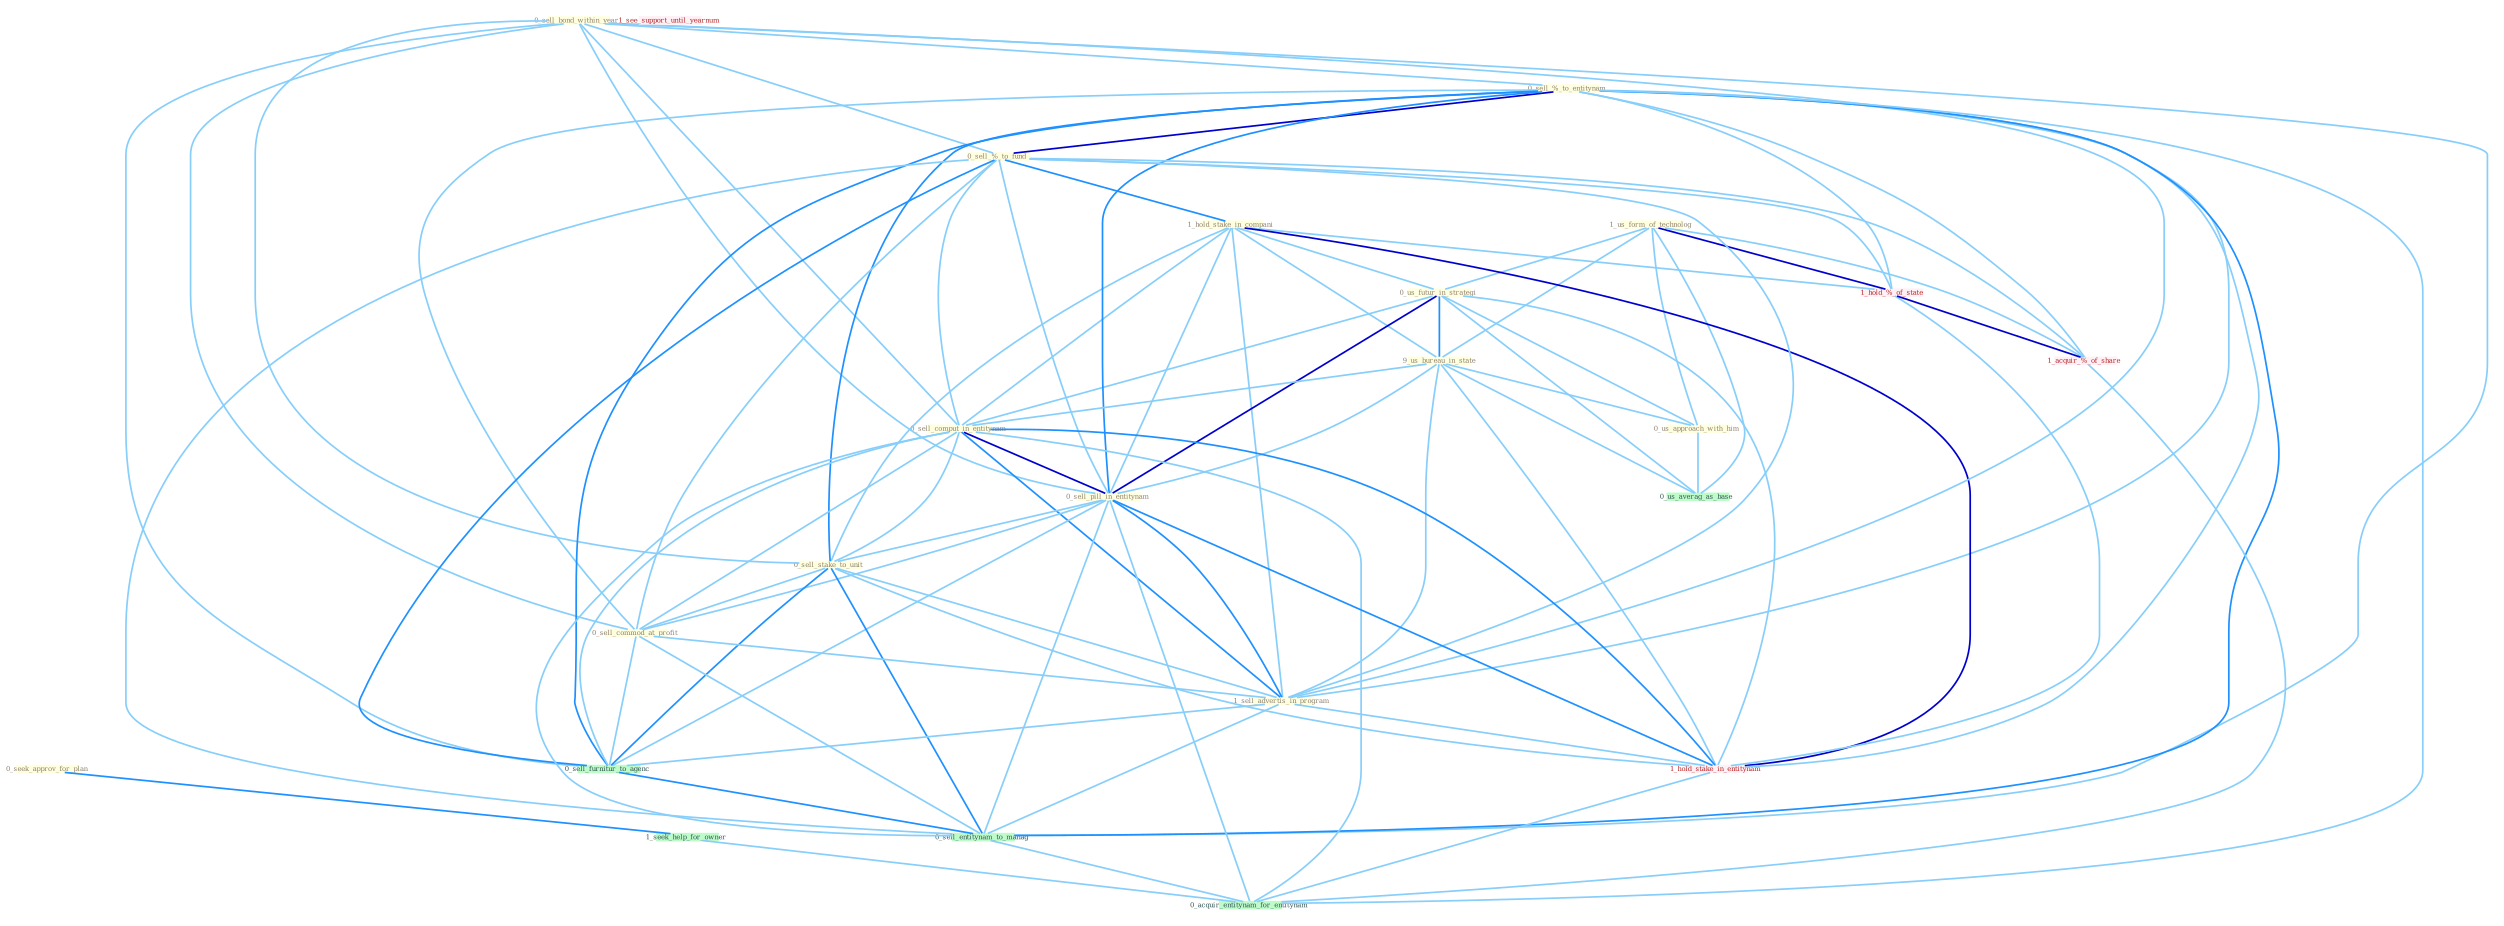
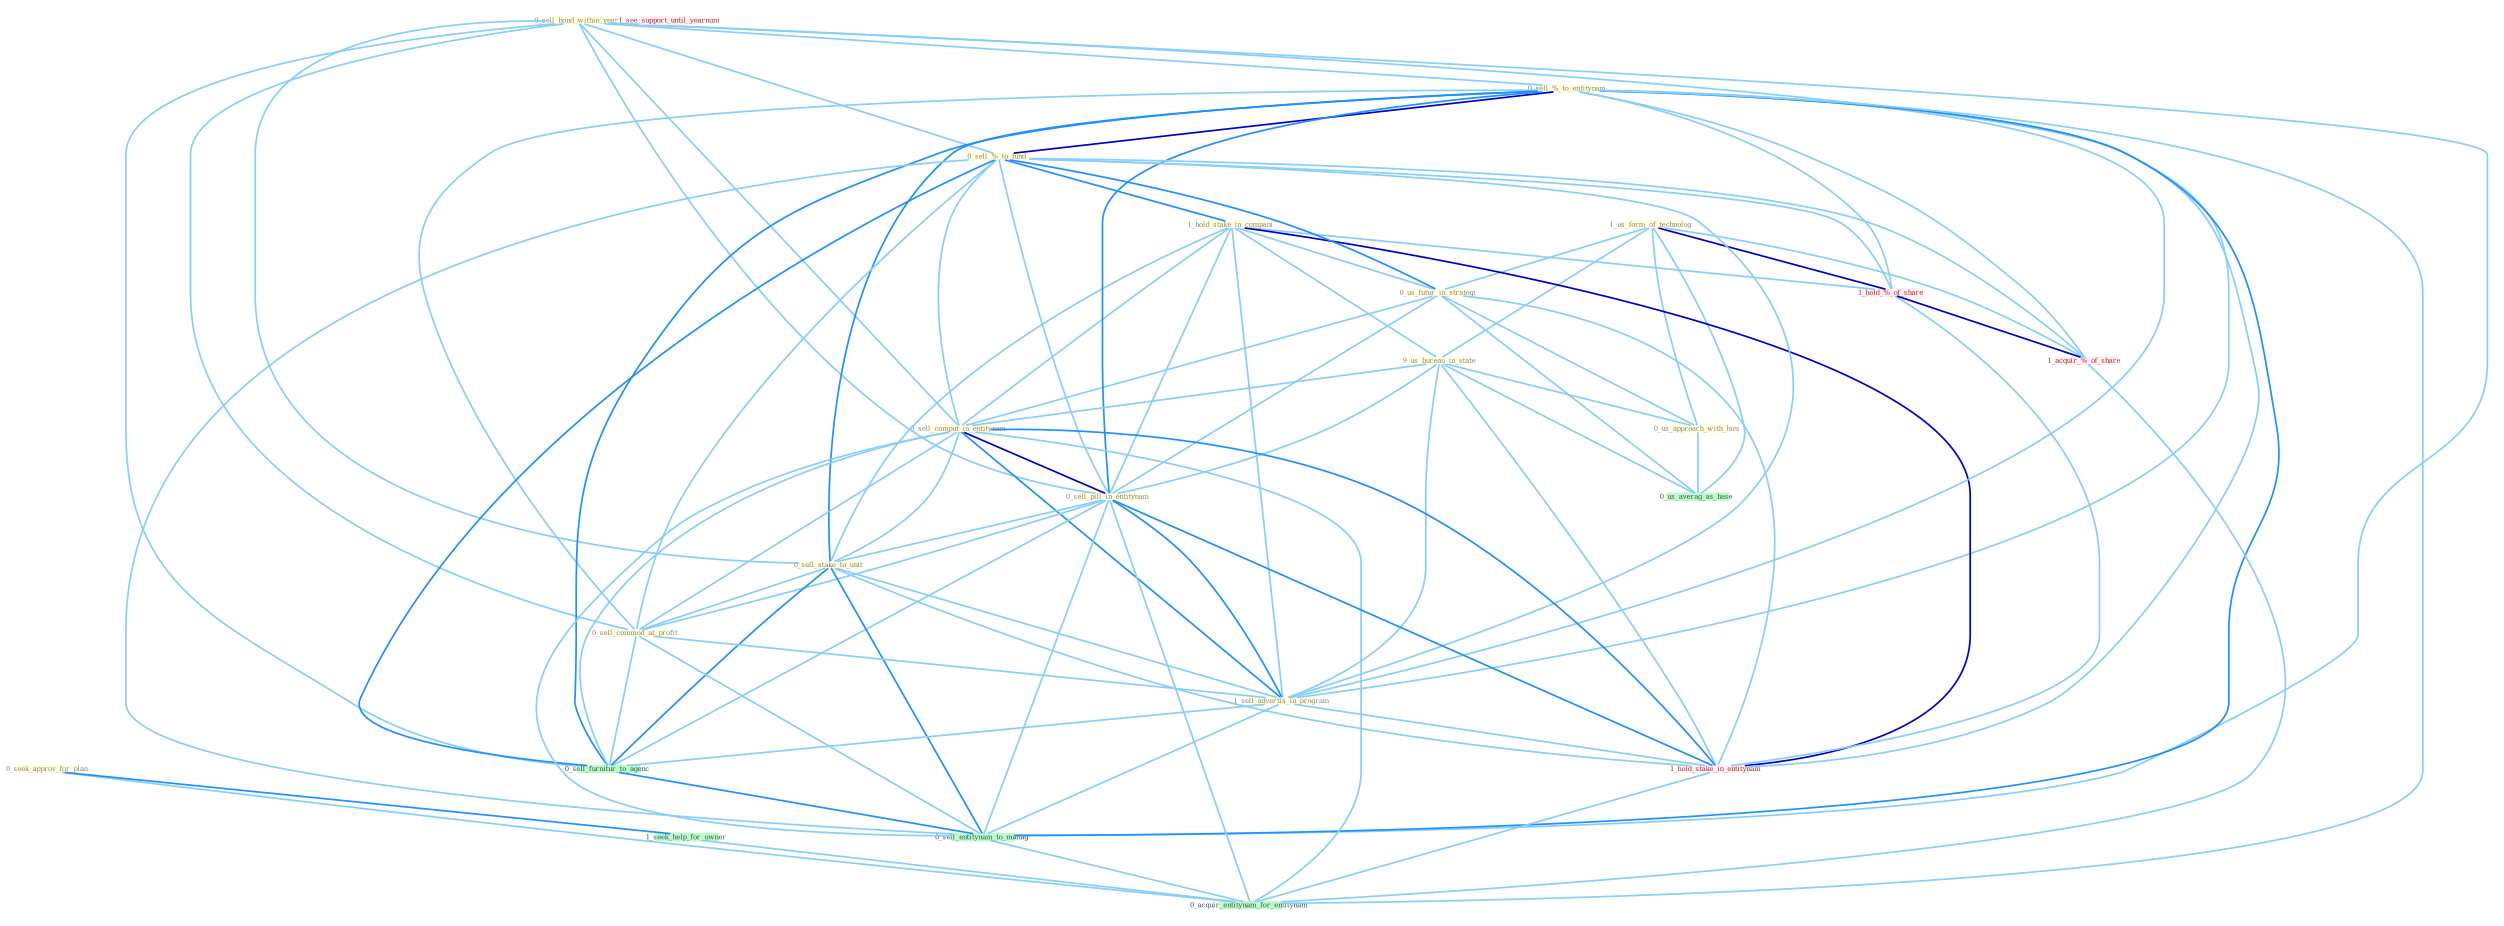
(1892, 293) -> (1892, 293)
(1439, 327) -> (1228, 207)
(1266, 400) -> (1266, 400)
none -> (676, 844)
